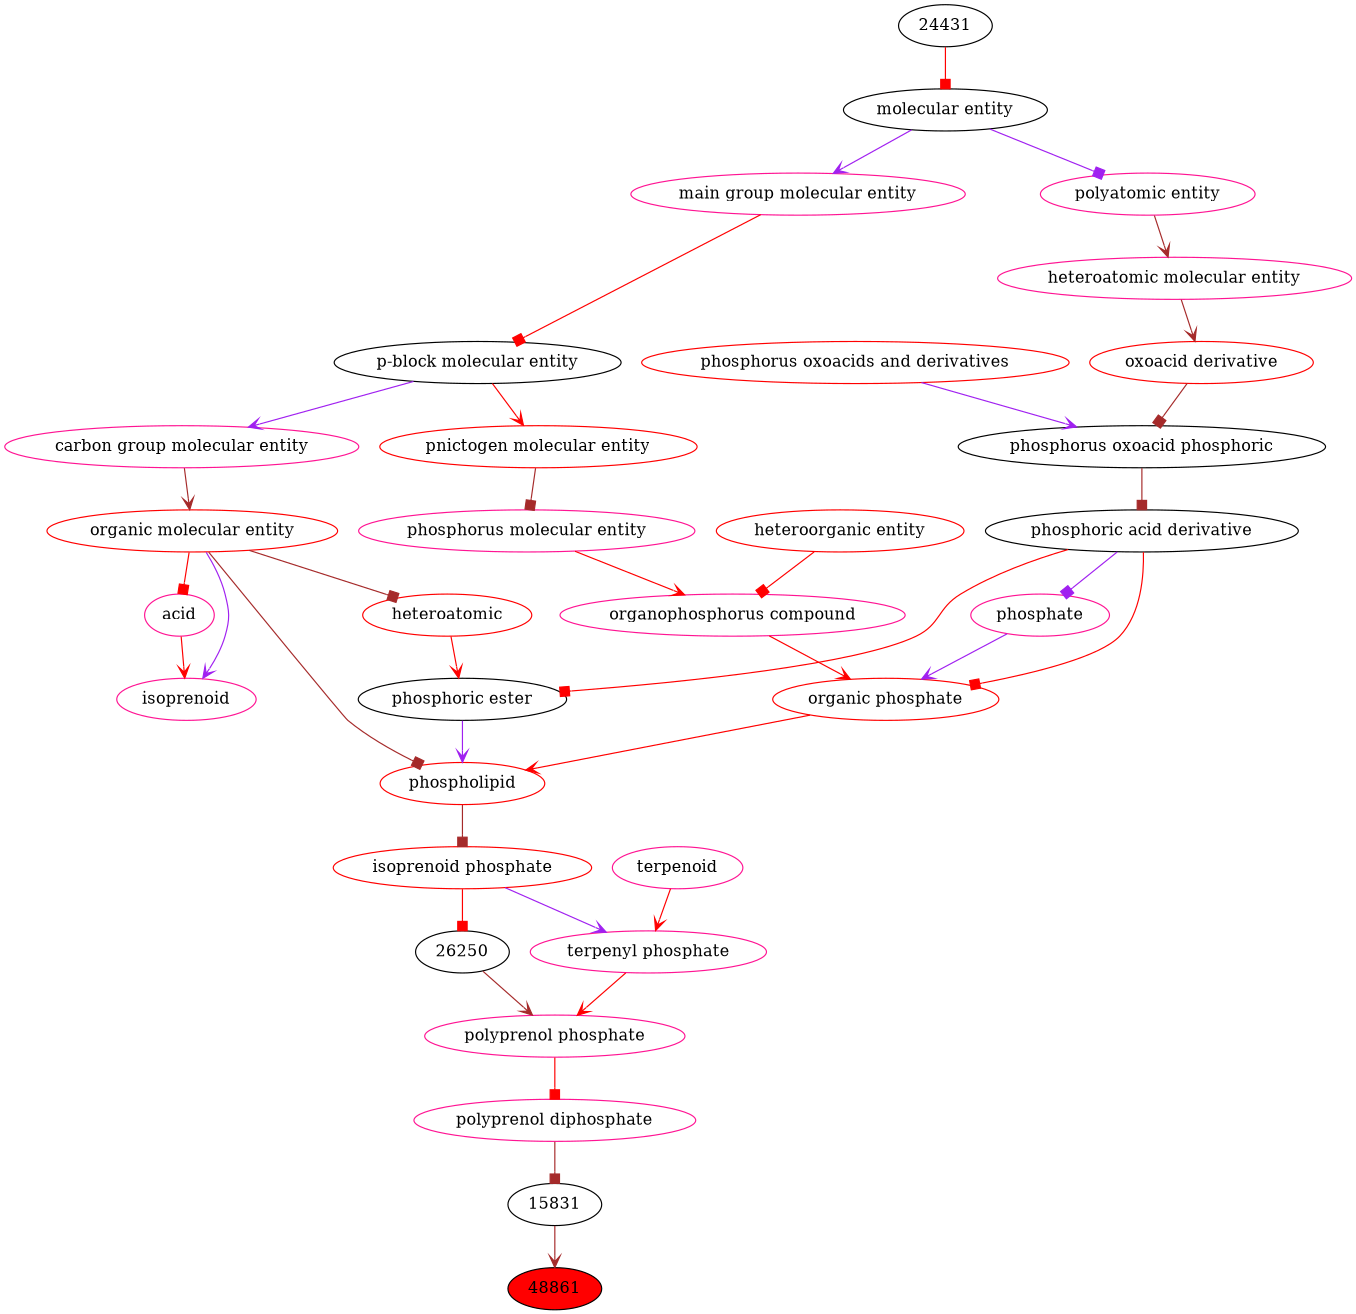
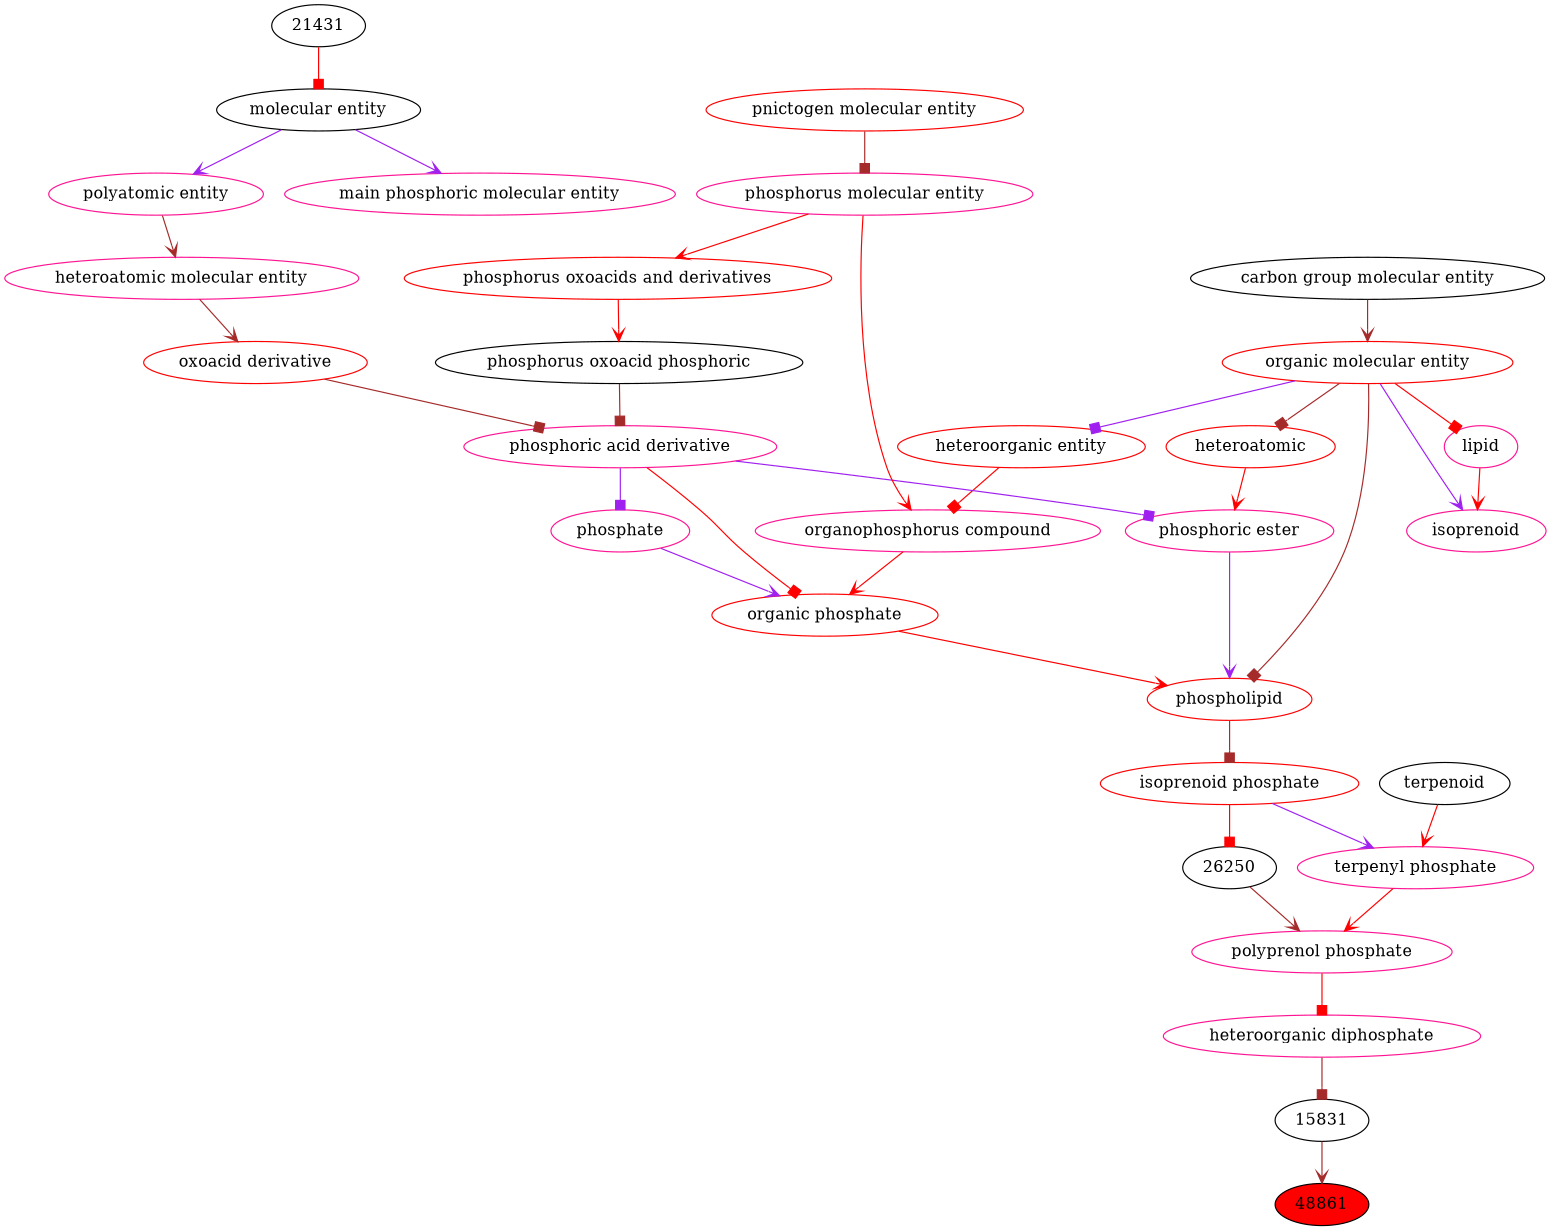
(945, 26) -> (319, 26)
(1041, 150) -> (243, 149)
(798, 194) -> (480, 194)
none -> (748, 234)
(478, 363) -> none
(1175, 400) -> (428, 402)
(993, 403) -> (618, 315)
none -> (1199, 404)
(182, 447) -> (1368, 278)
(1142, 531) -> (620, 447)
(179, 615) -> (1481, 447)
(834, 659) -> (939, 486)
(462, 699) -> (1230, 531)
(678, 868) -> (1445, 784)
(555, 1120) -> (1322, 1036)
